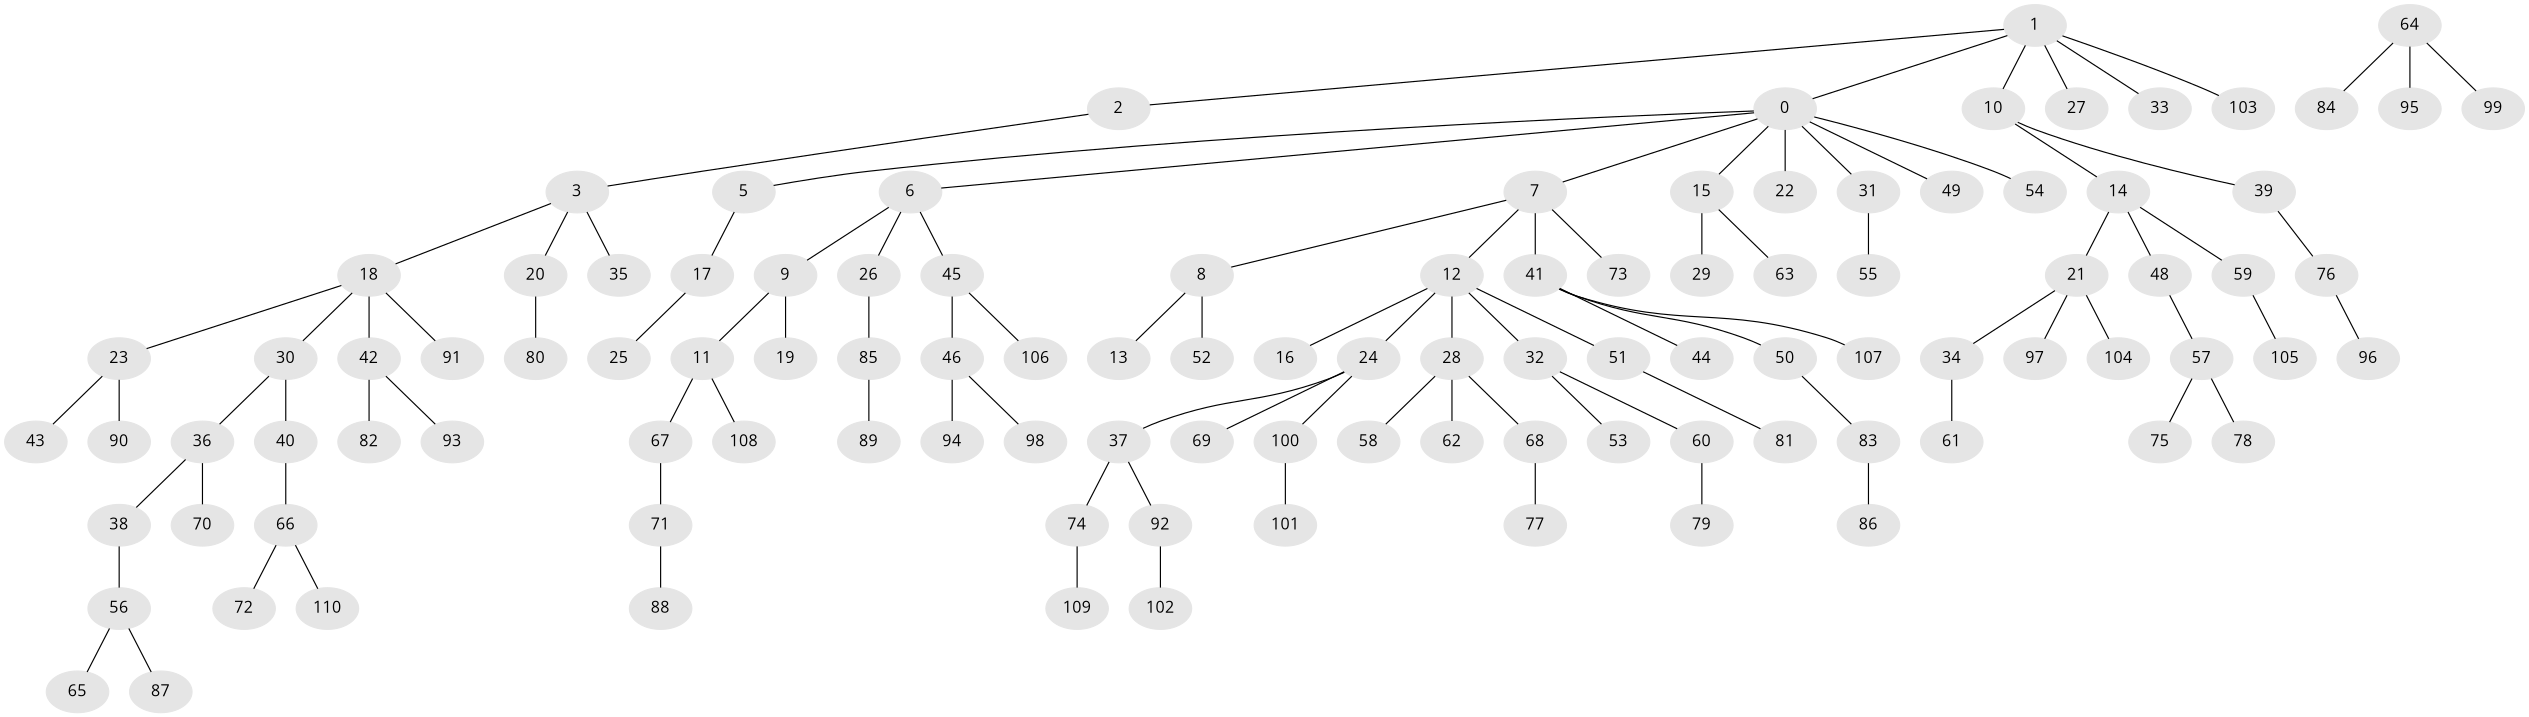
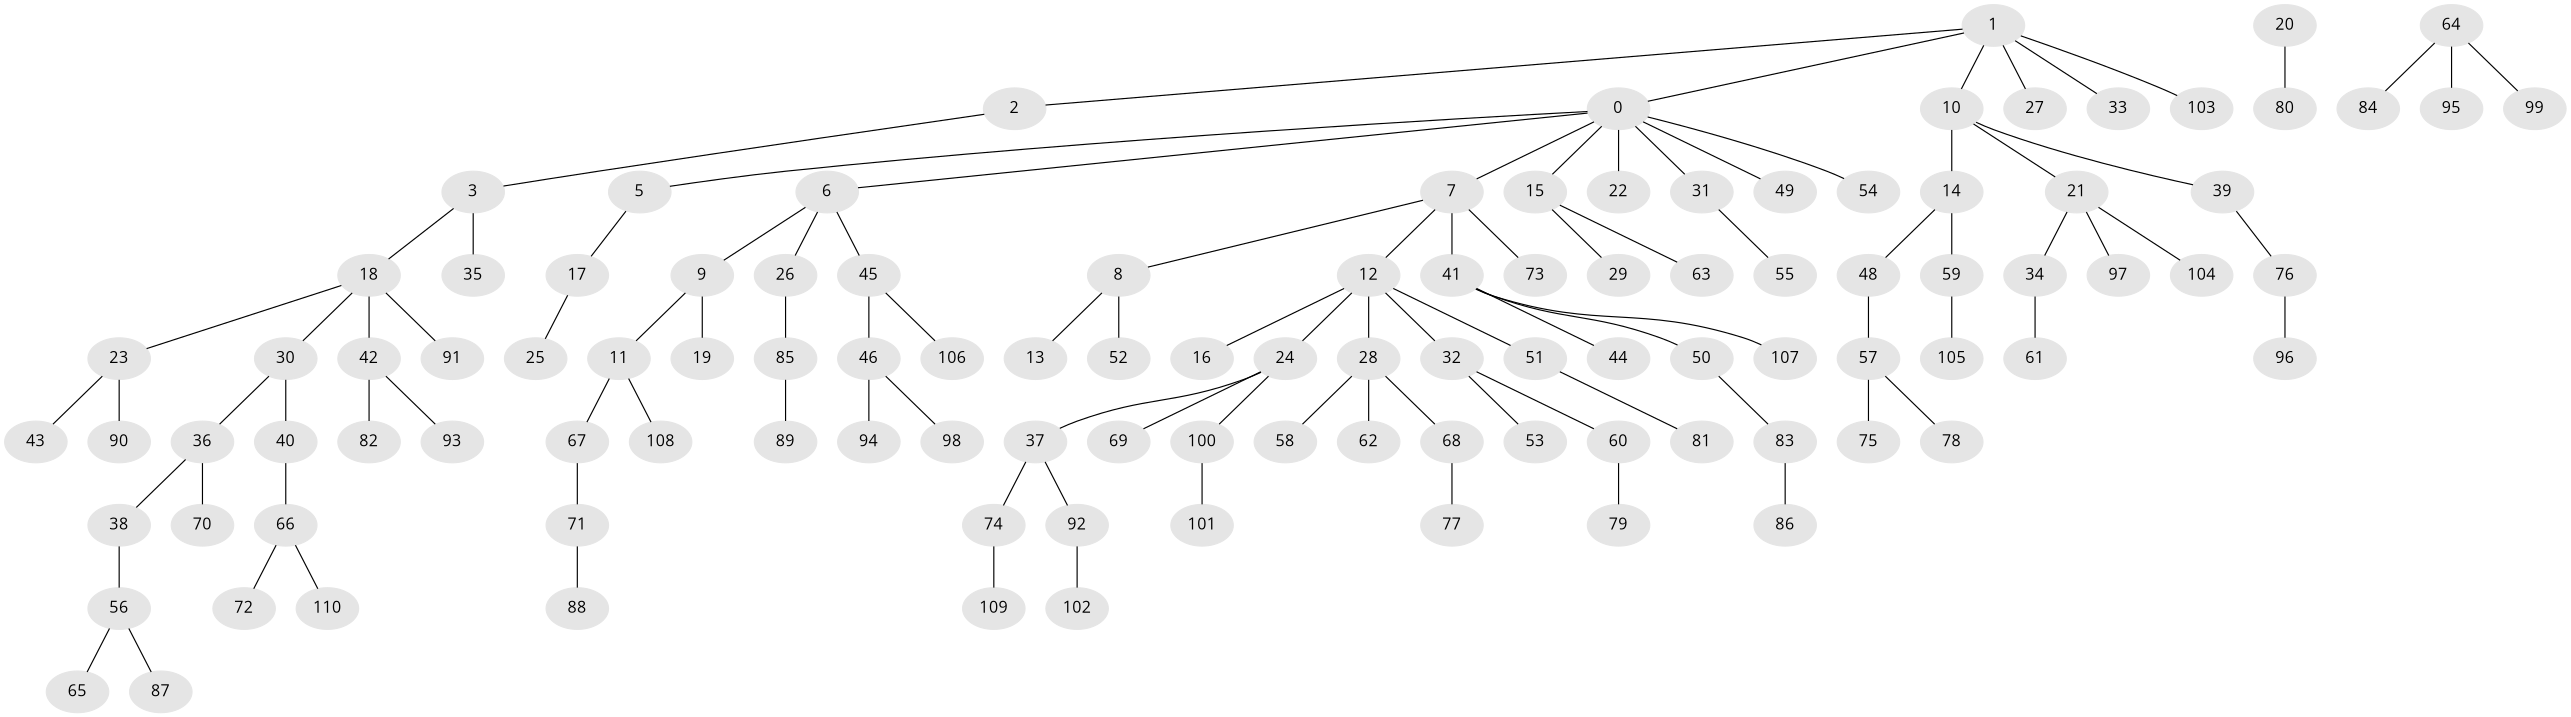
(556, 234) -> none
(2098, 234) -> (2014, 150)
